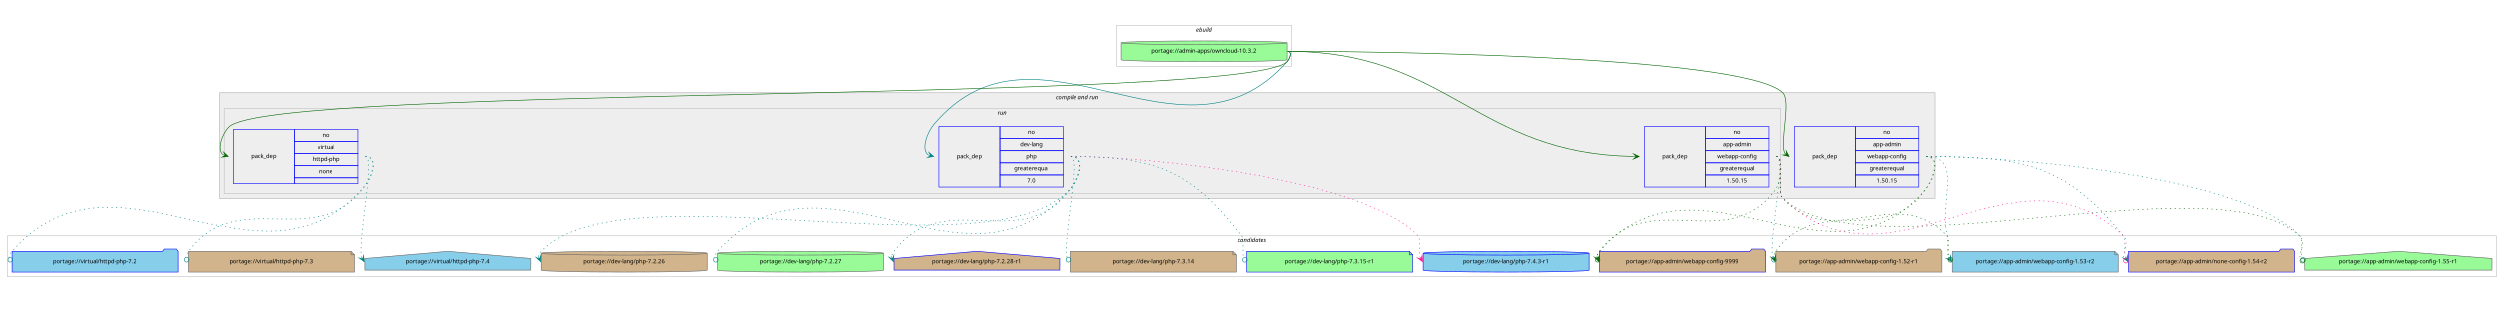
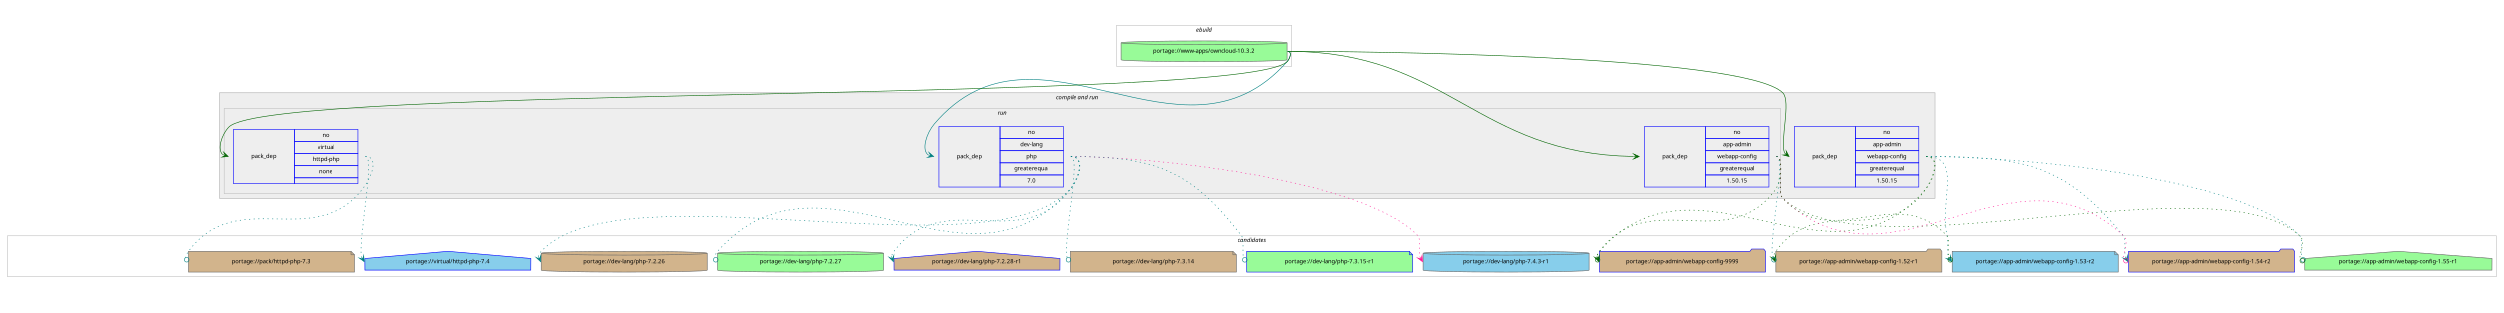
(1204, 51) -> (1204, 51)
(95, 262) -> none
(271, 262) -> (271, 262)
(448, 262) -> (448, 262)
(1506, 262) -> (1506, 262)
(2212, 262) -> (2212, 262)
